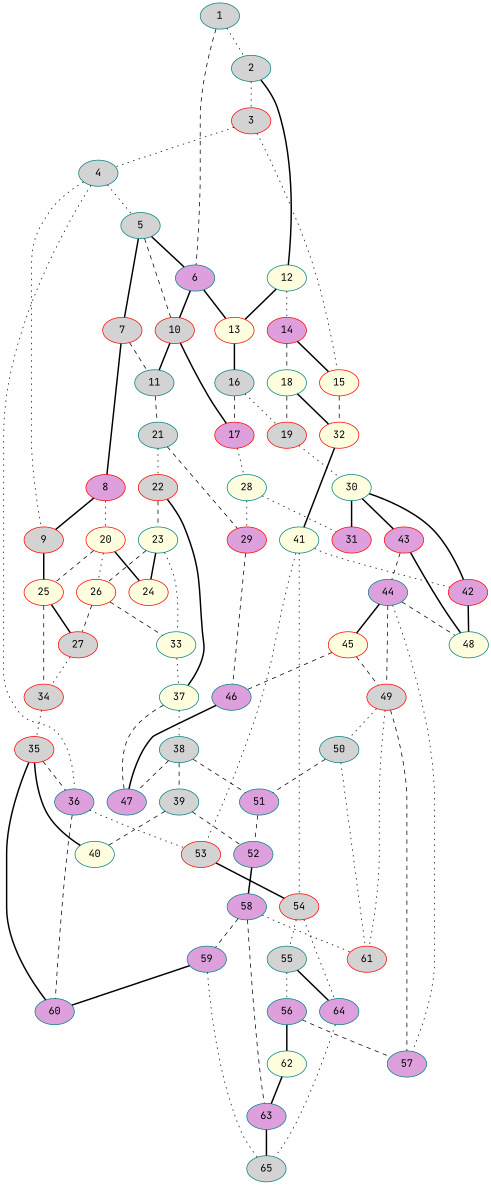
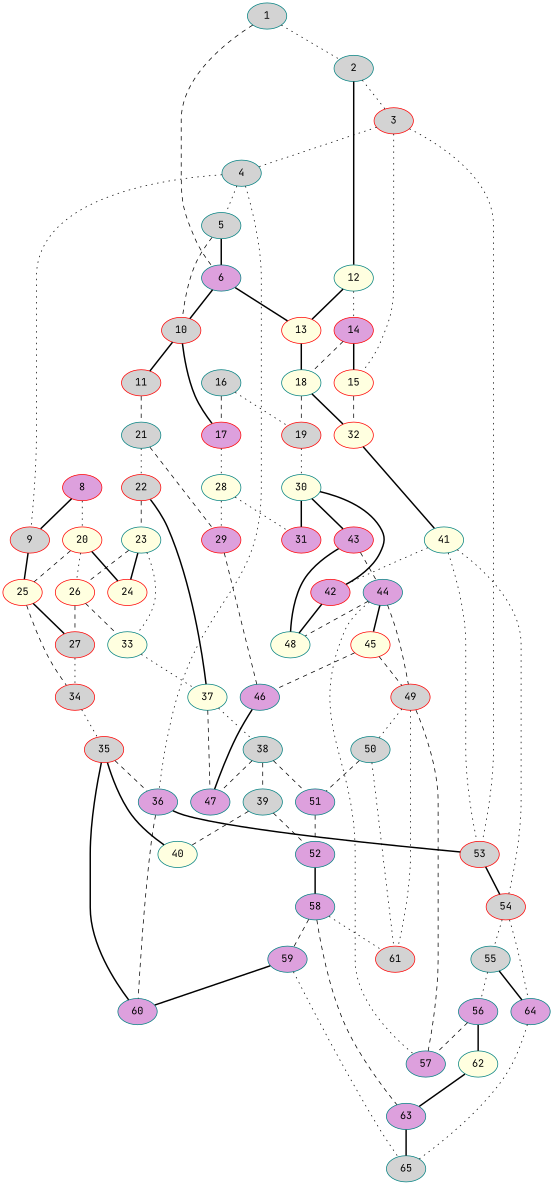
(122, 330) -> none
(234, 357) -> (301, 357)
(154, 383) -> (141, 383)
none -> (493, 467)
(141, 832) -> (308, 836)
